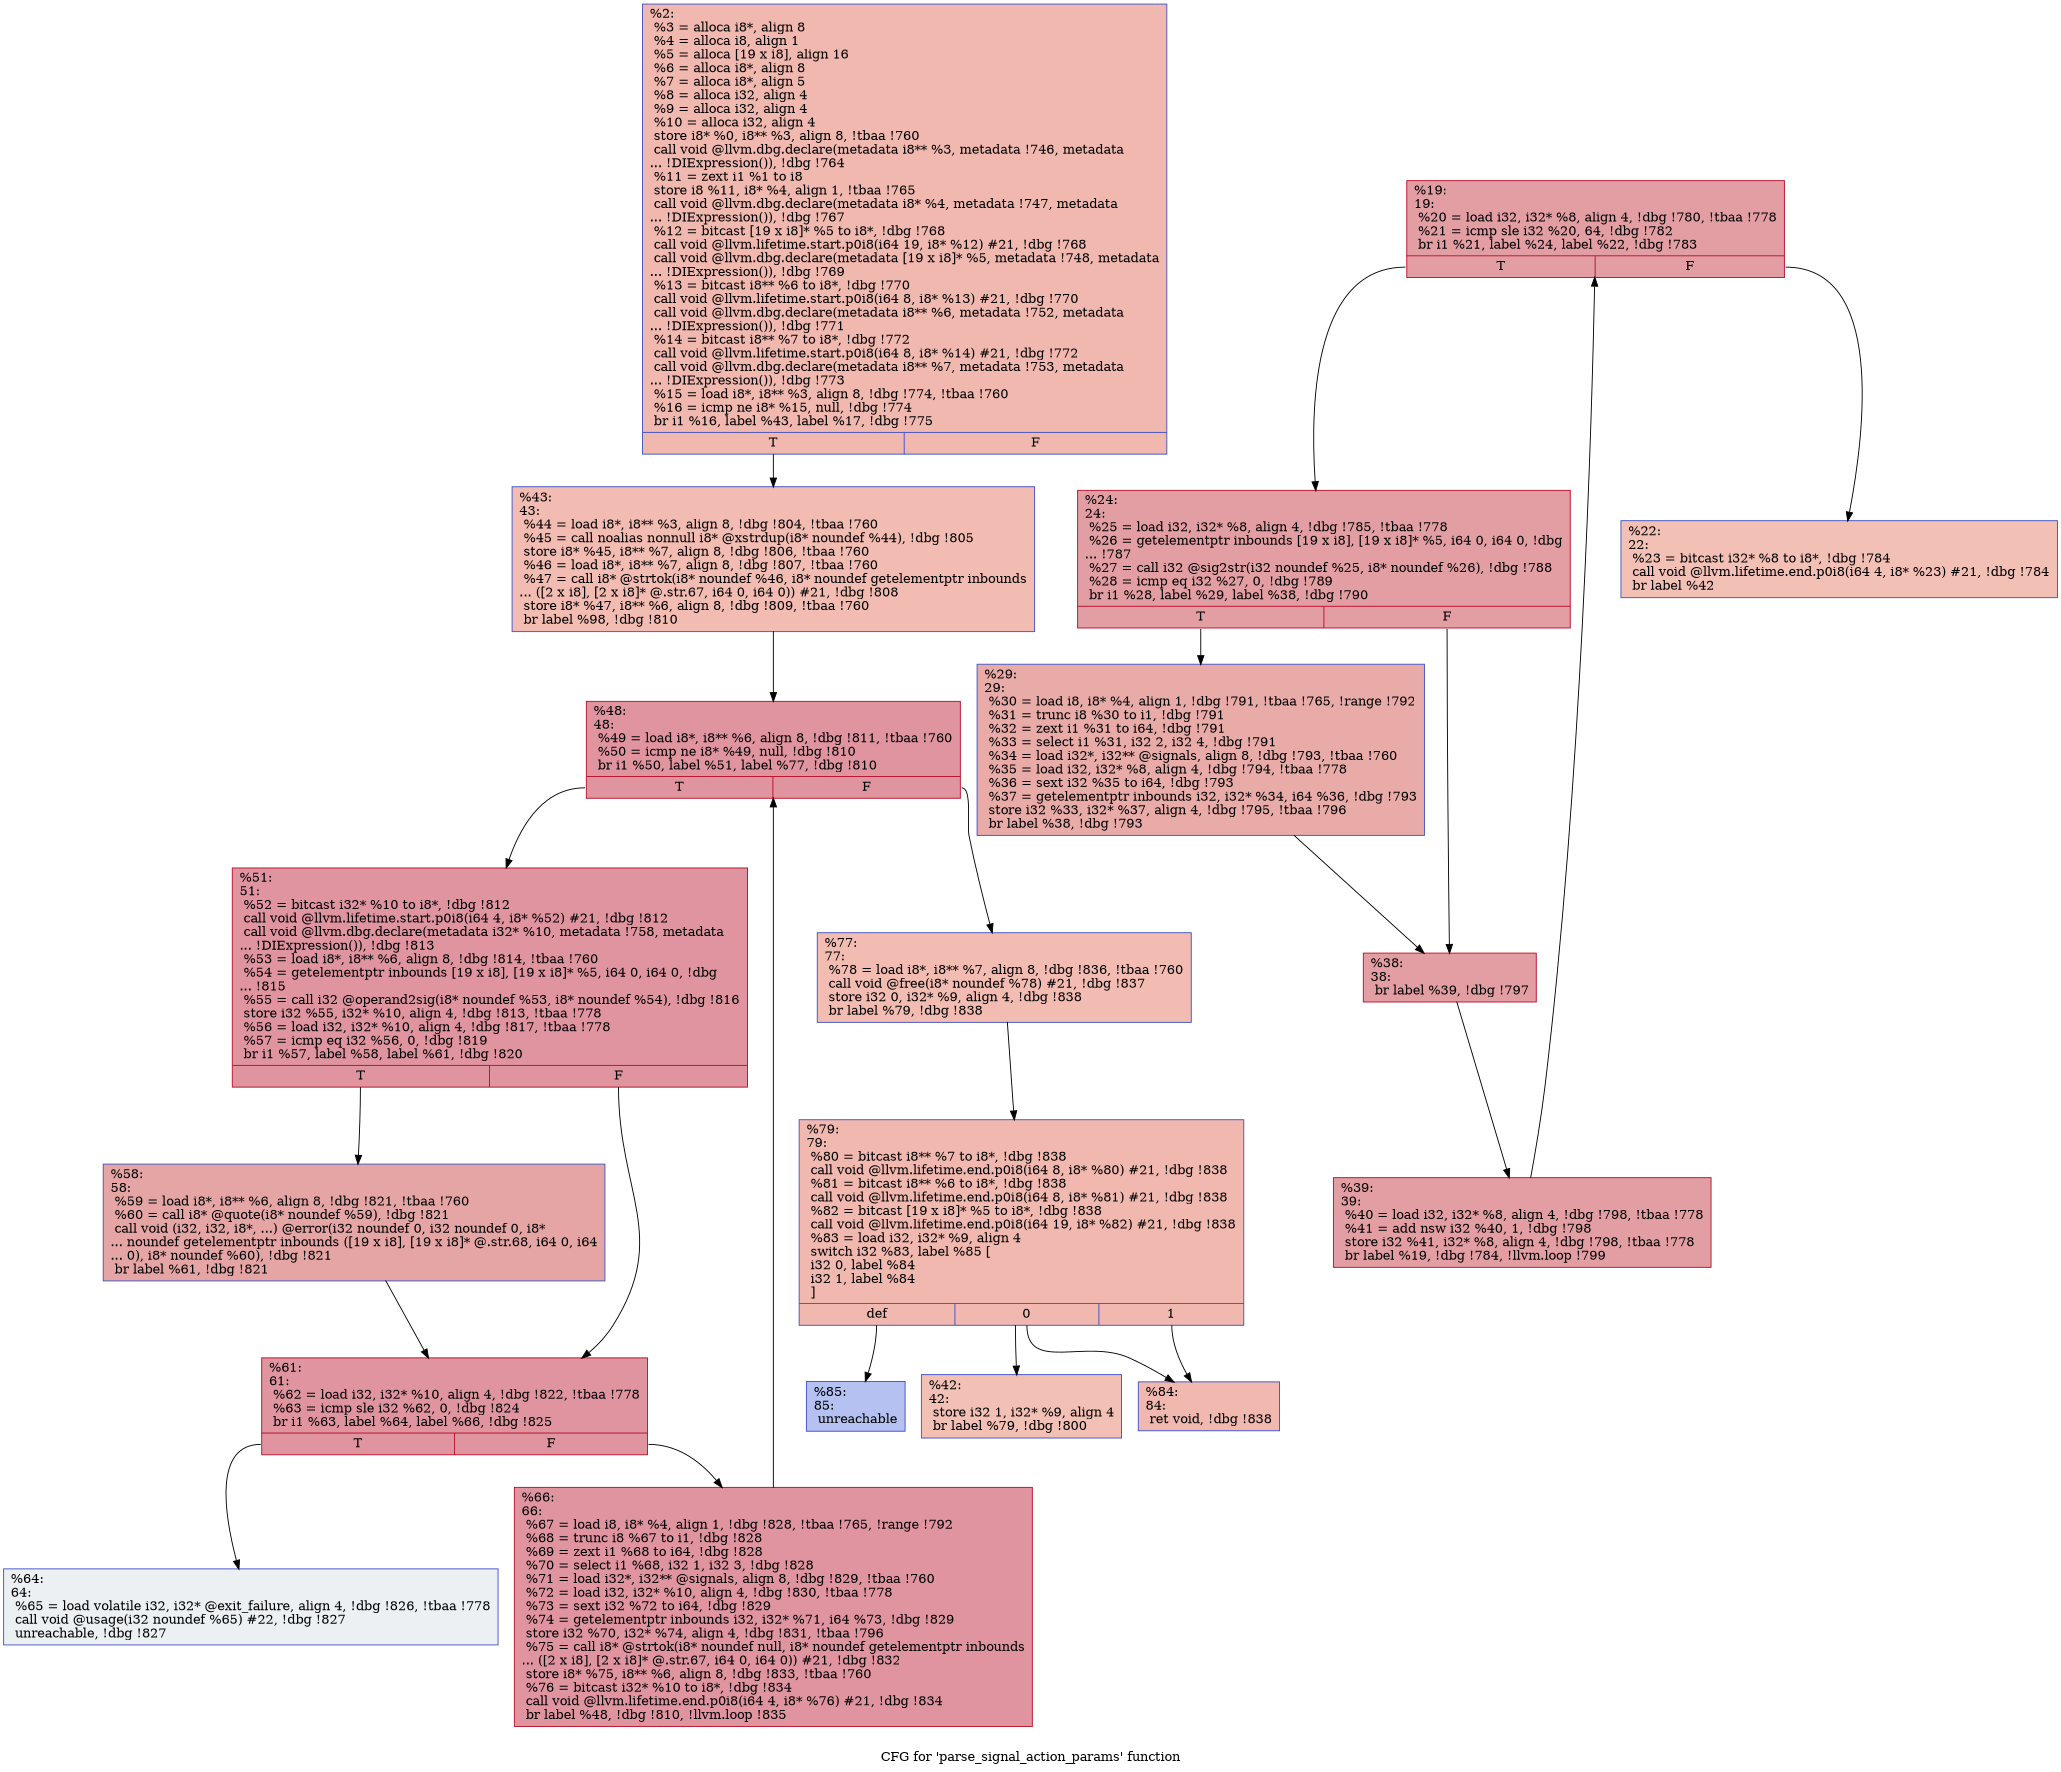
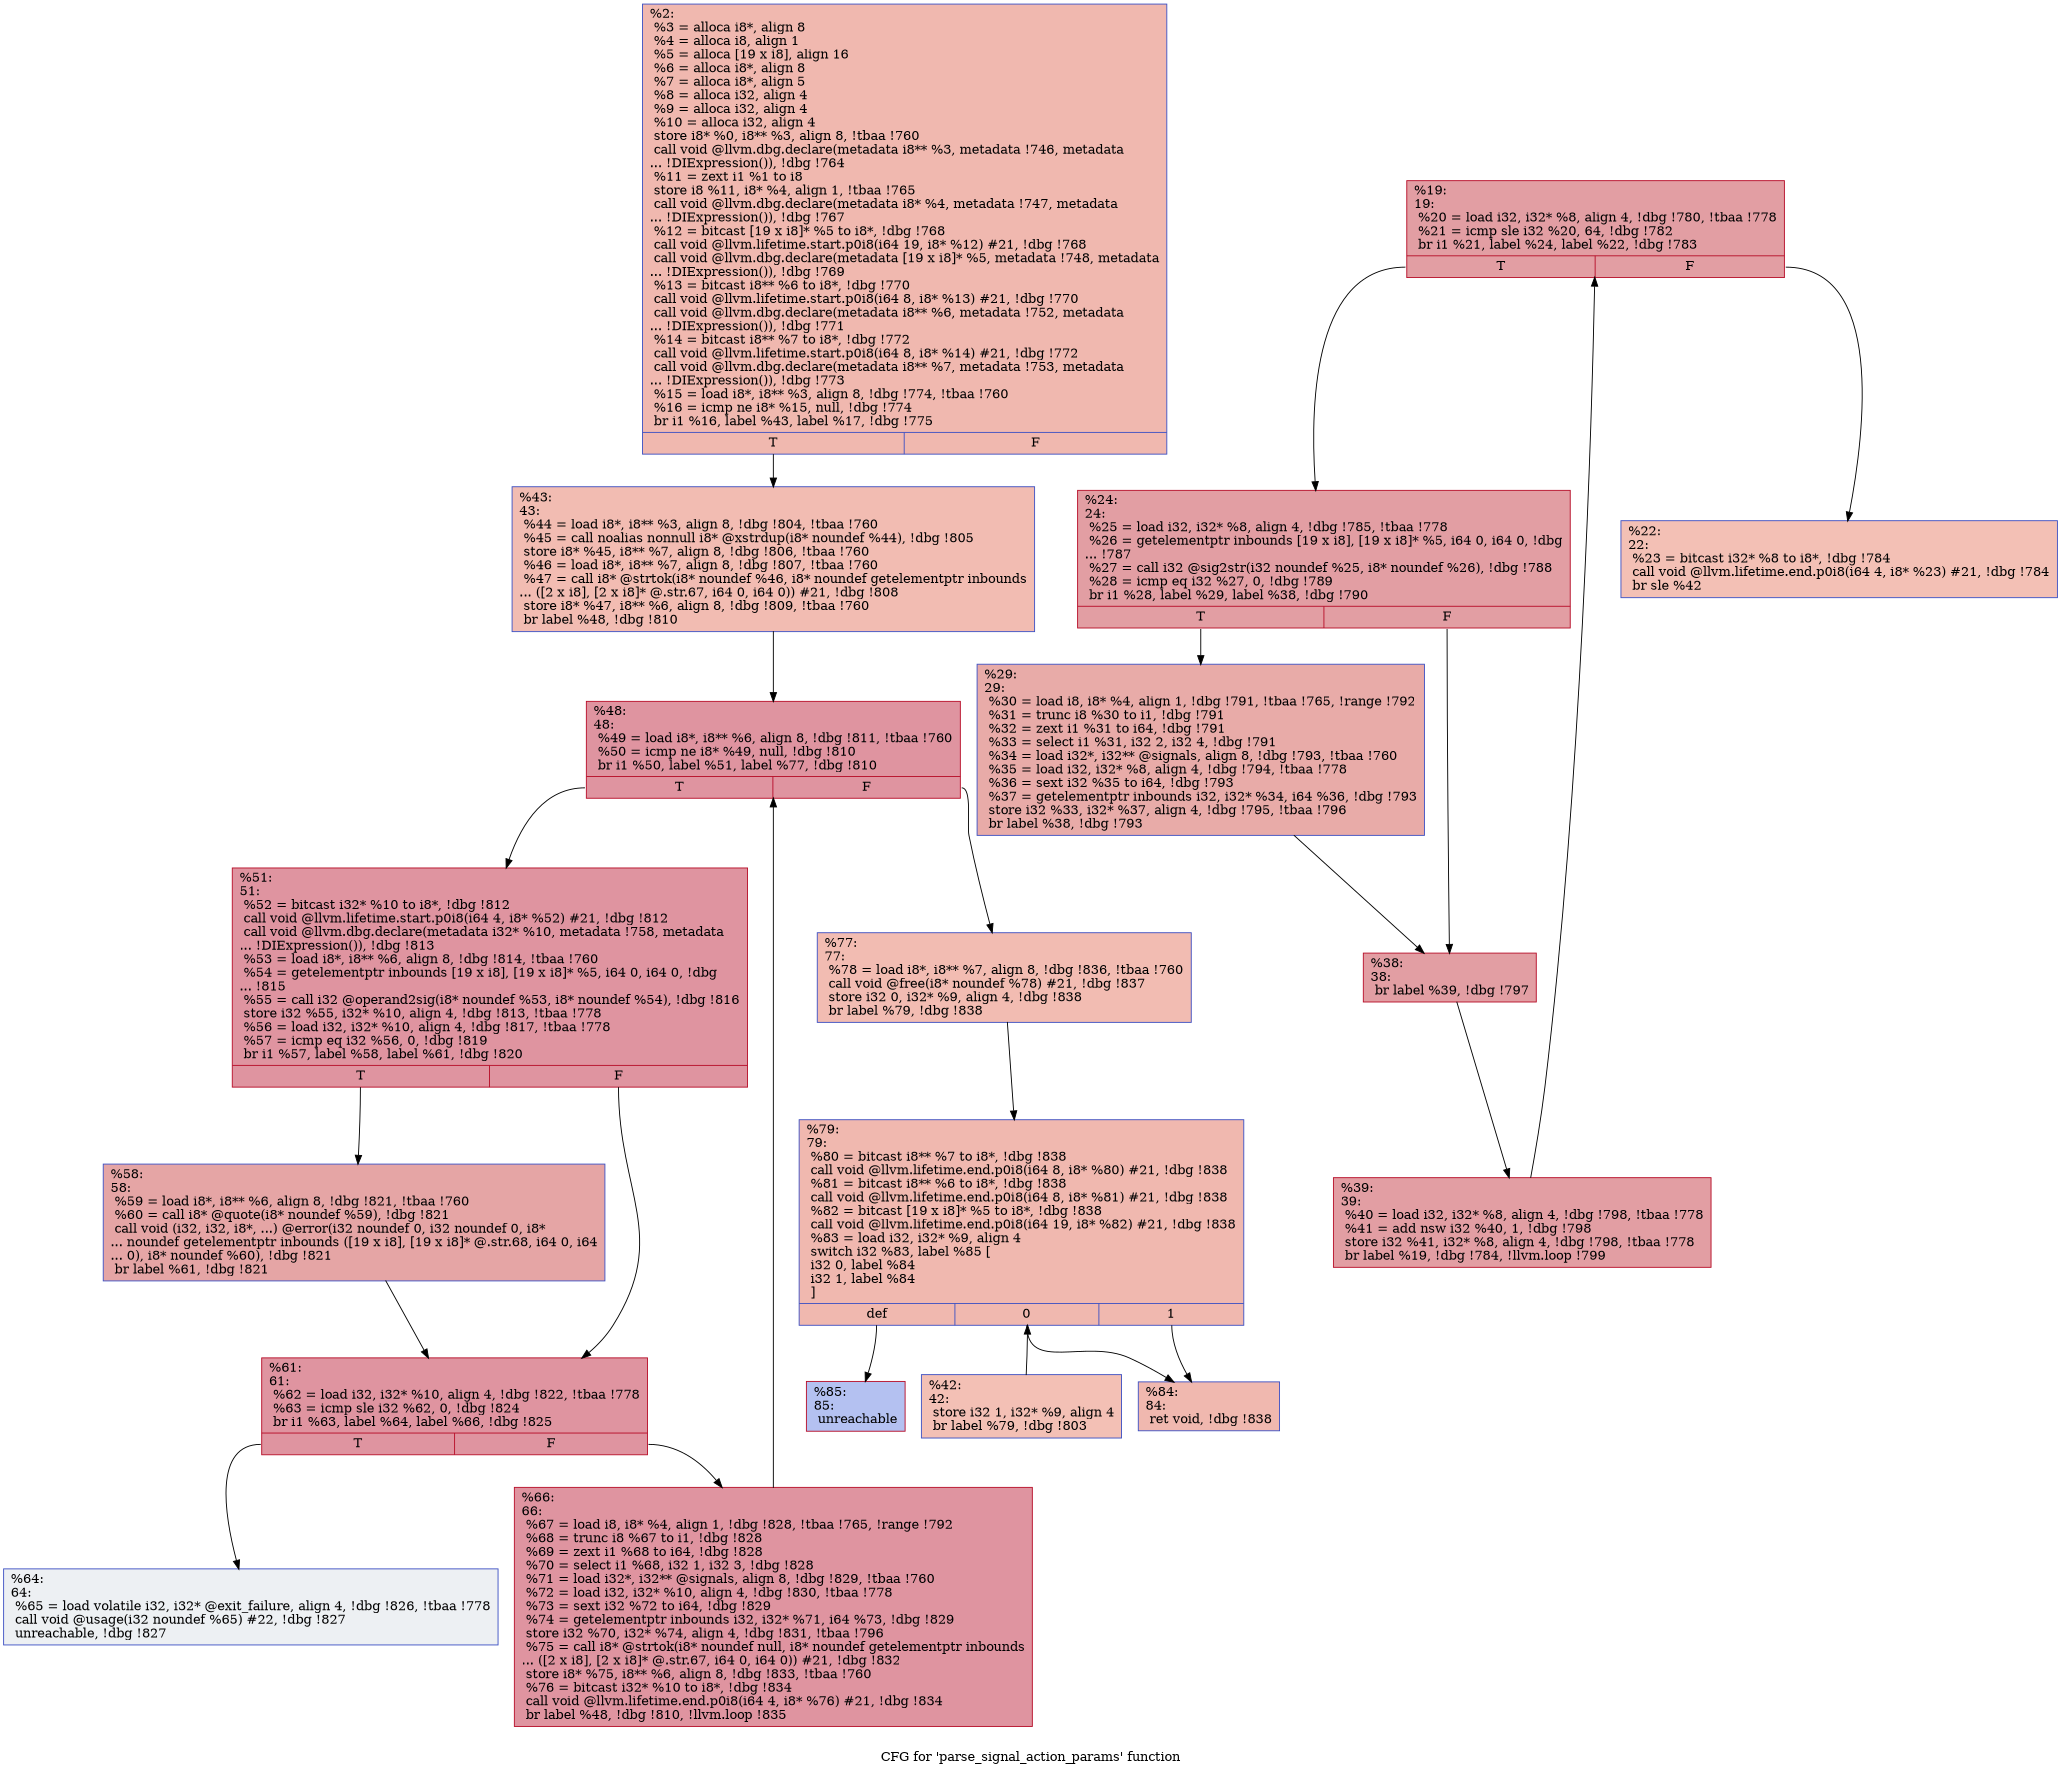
(1672, 586) -> (1665, 586)
(599, 620) -> (599, 620)
(1016, 1345) -> (1027, 1355)
(856, 1406) -> (856, 1406)
(1008, 1426) -> (1008, 1426)
